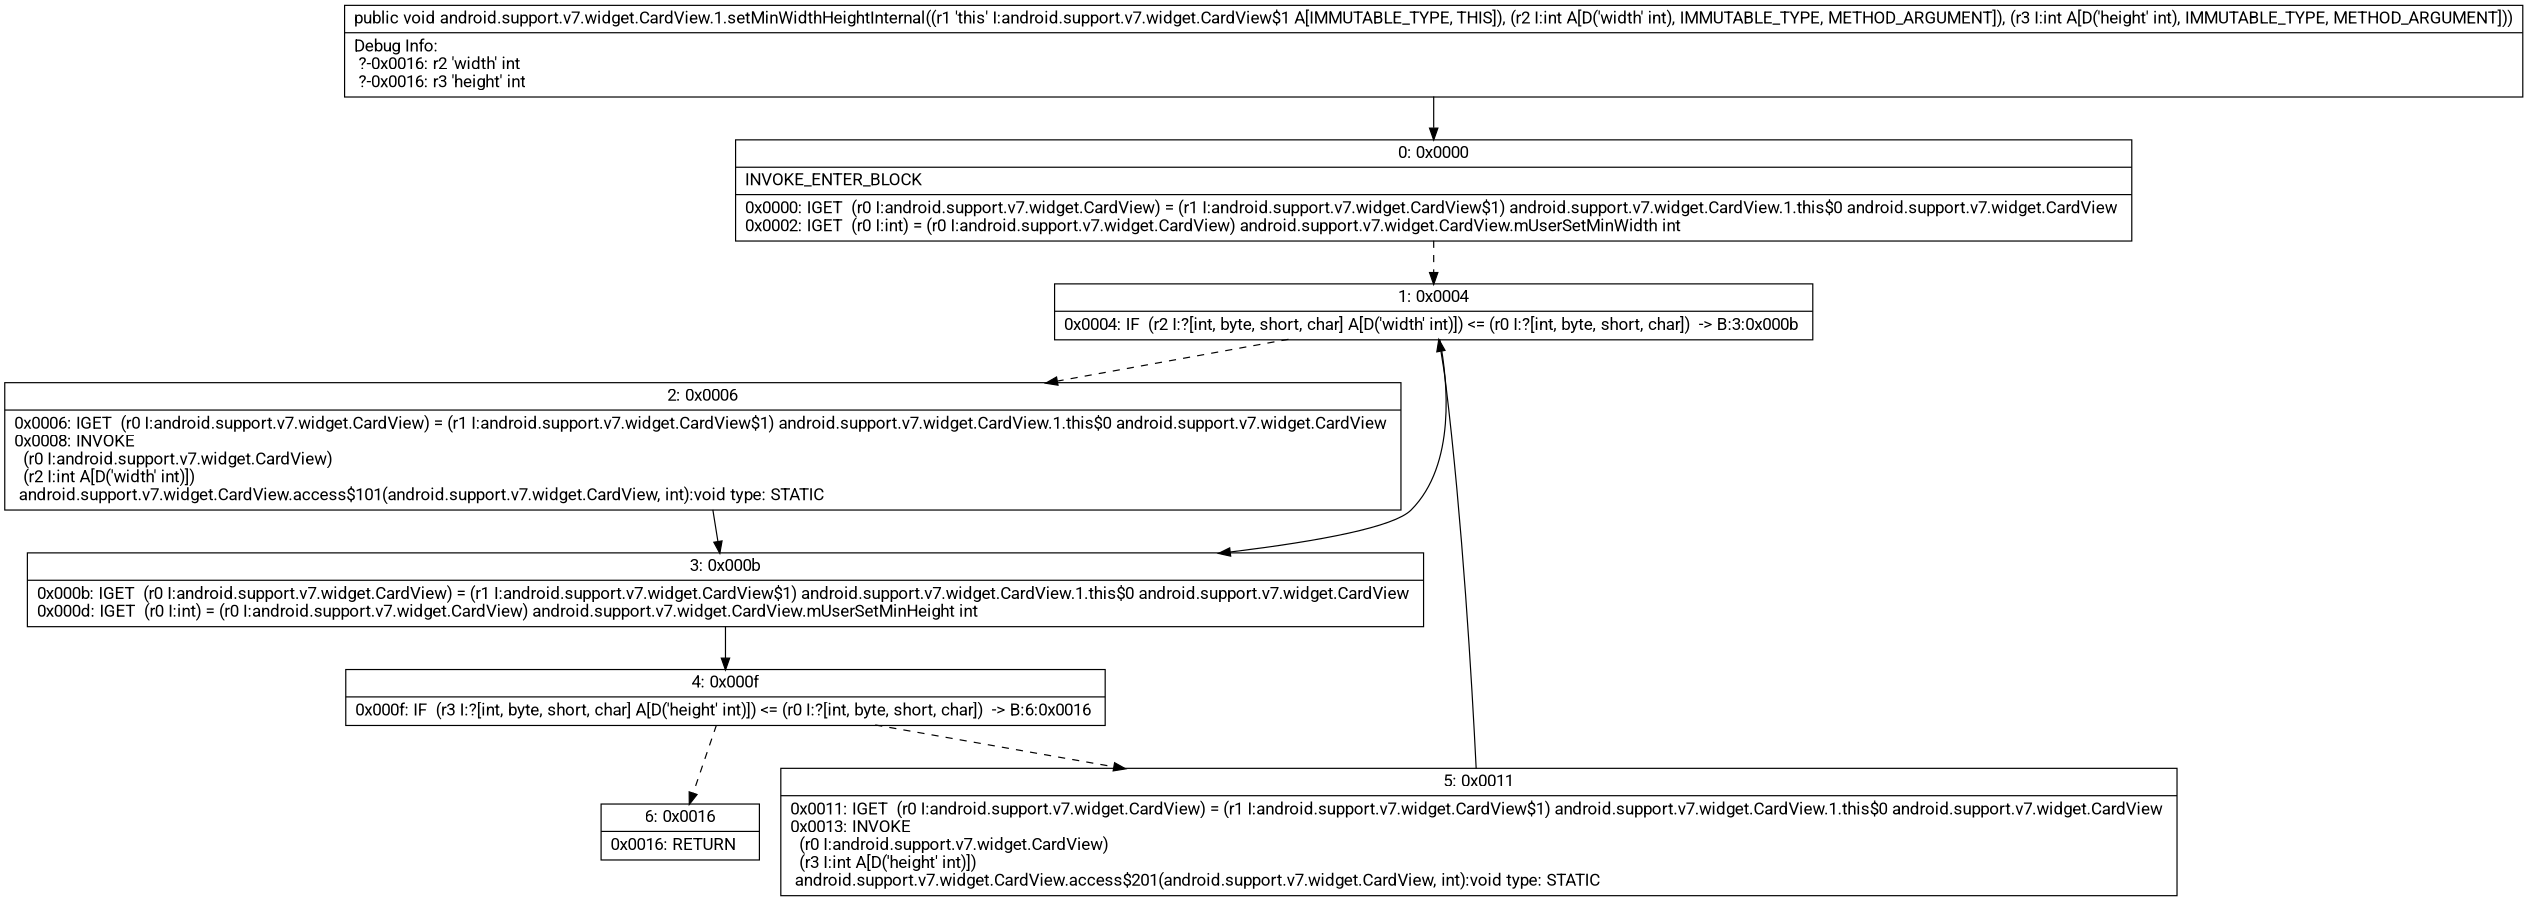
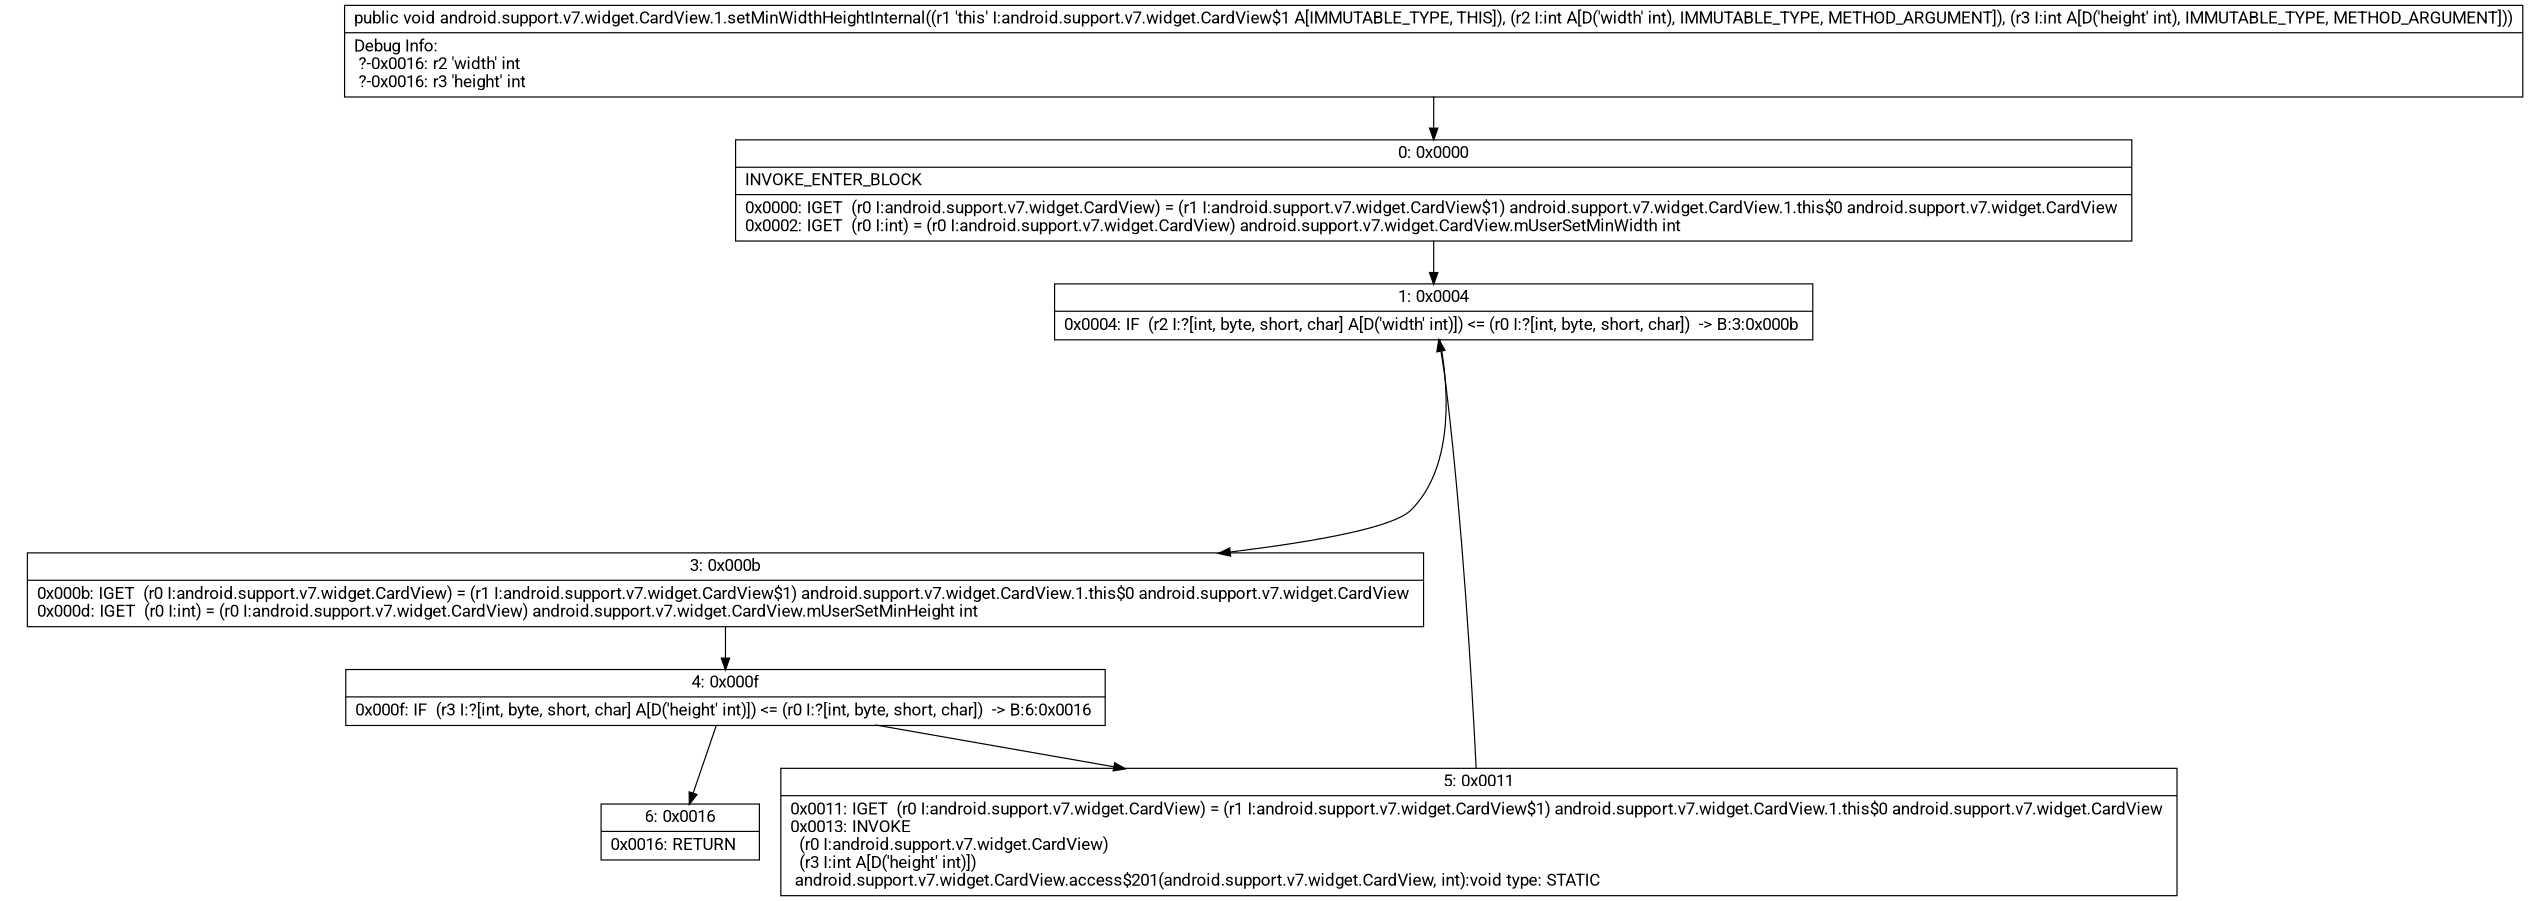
(1434, 257) -> (1434, 257)
(703, 446) -> none
(994, 746) -> (994, 746)
(705, 759) -> (705, 759)
